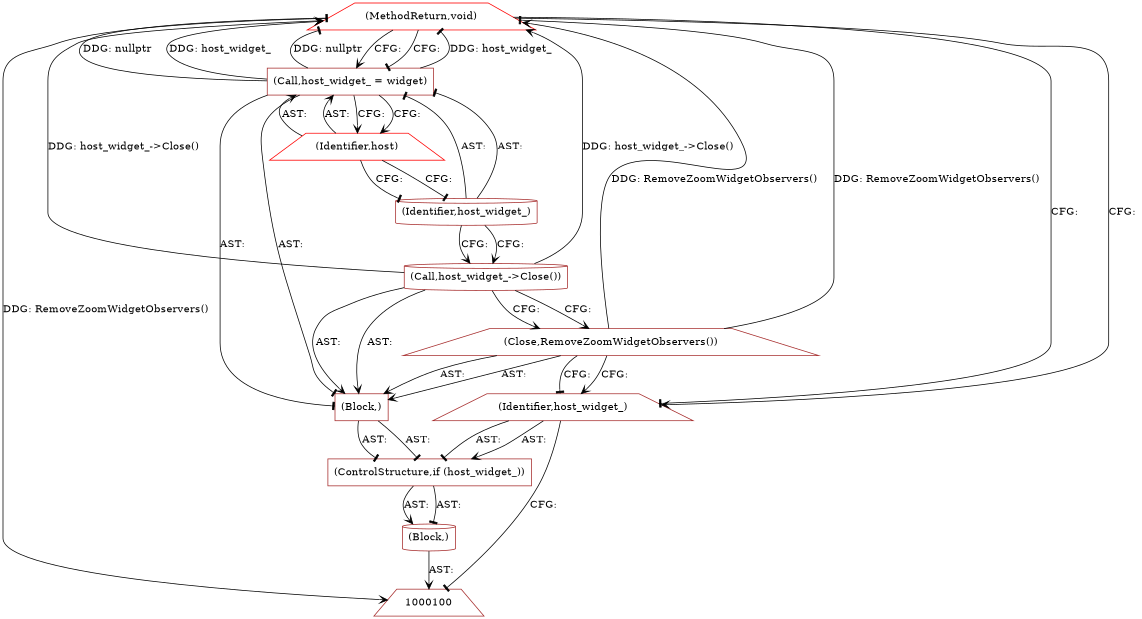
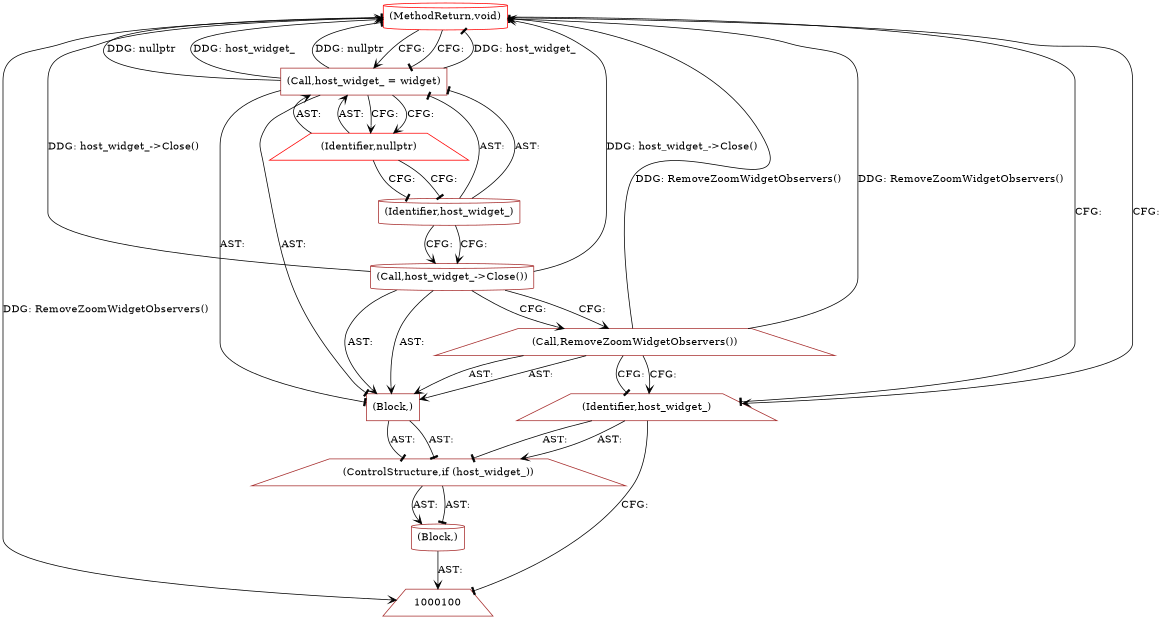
(421, 16) -> (445, 16)
(357, 147) -> (369, 147)
(611, 342) -> (635, 342)
(430, 472) -> (439, 472)
